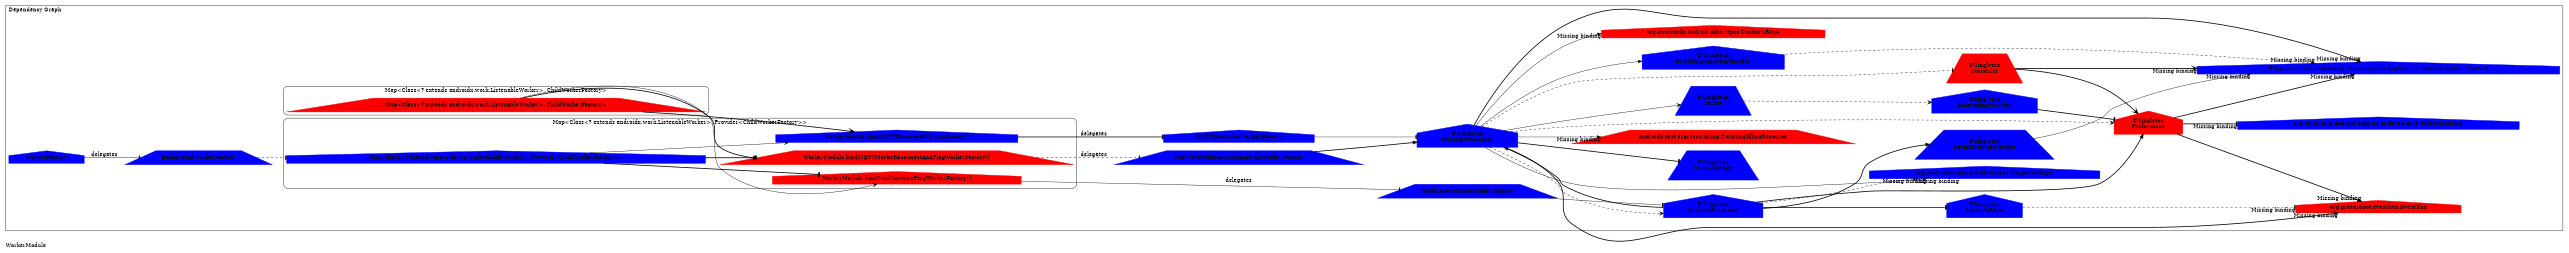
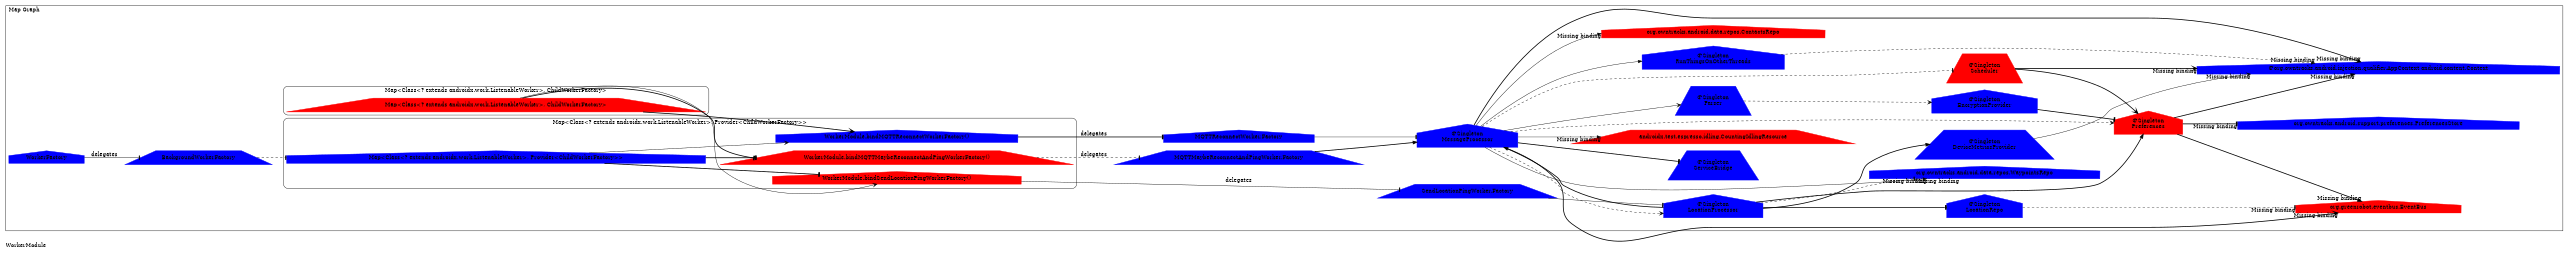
(35, 10) -> (24, 10)
